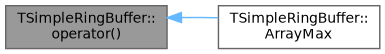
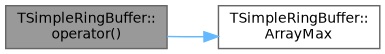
(200, 18) -> (186, 37)
